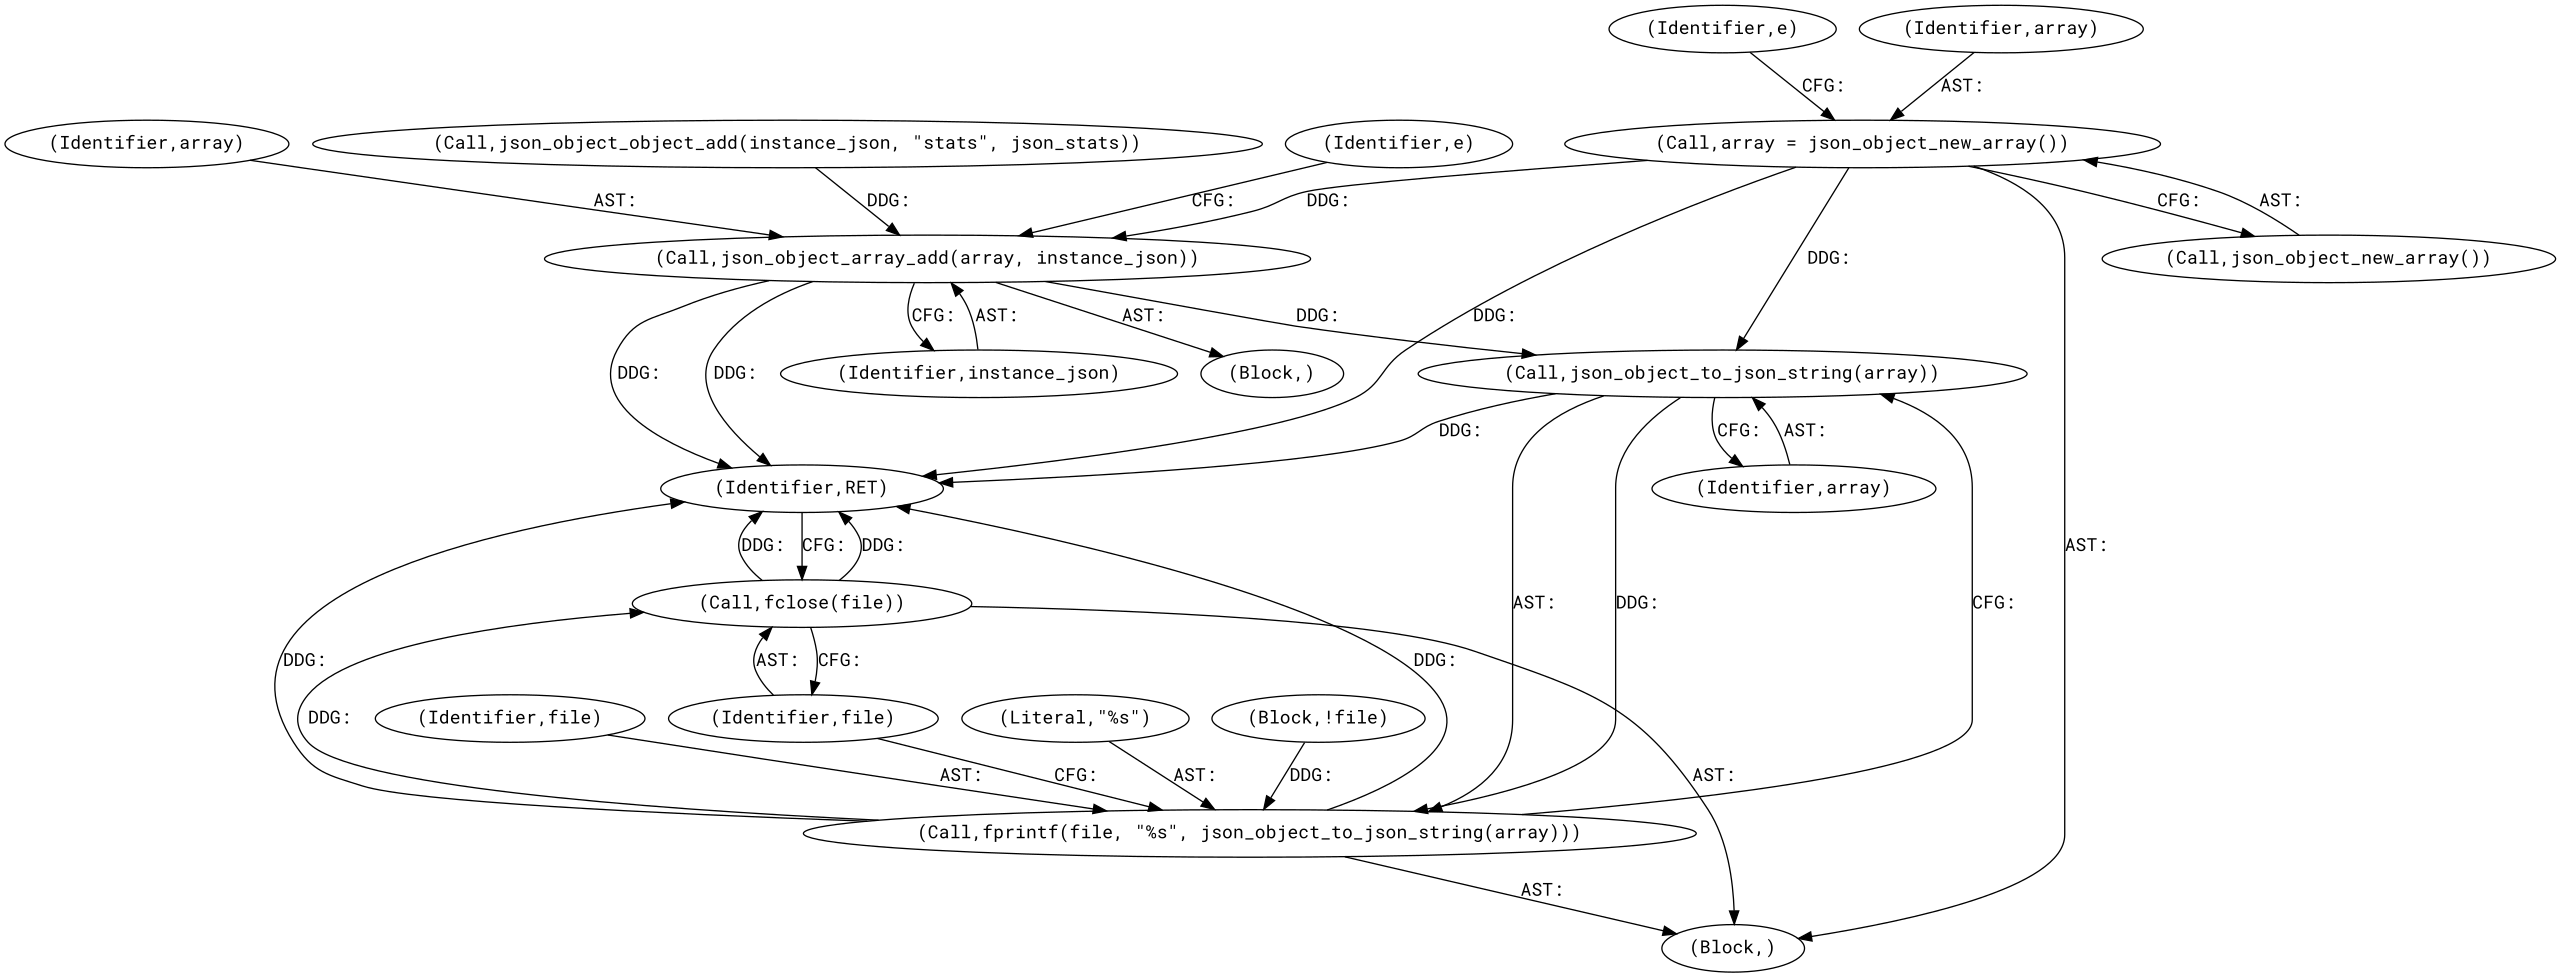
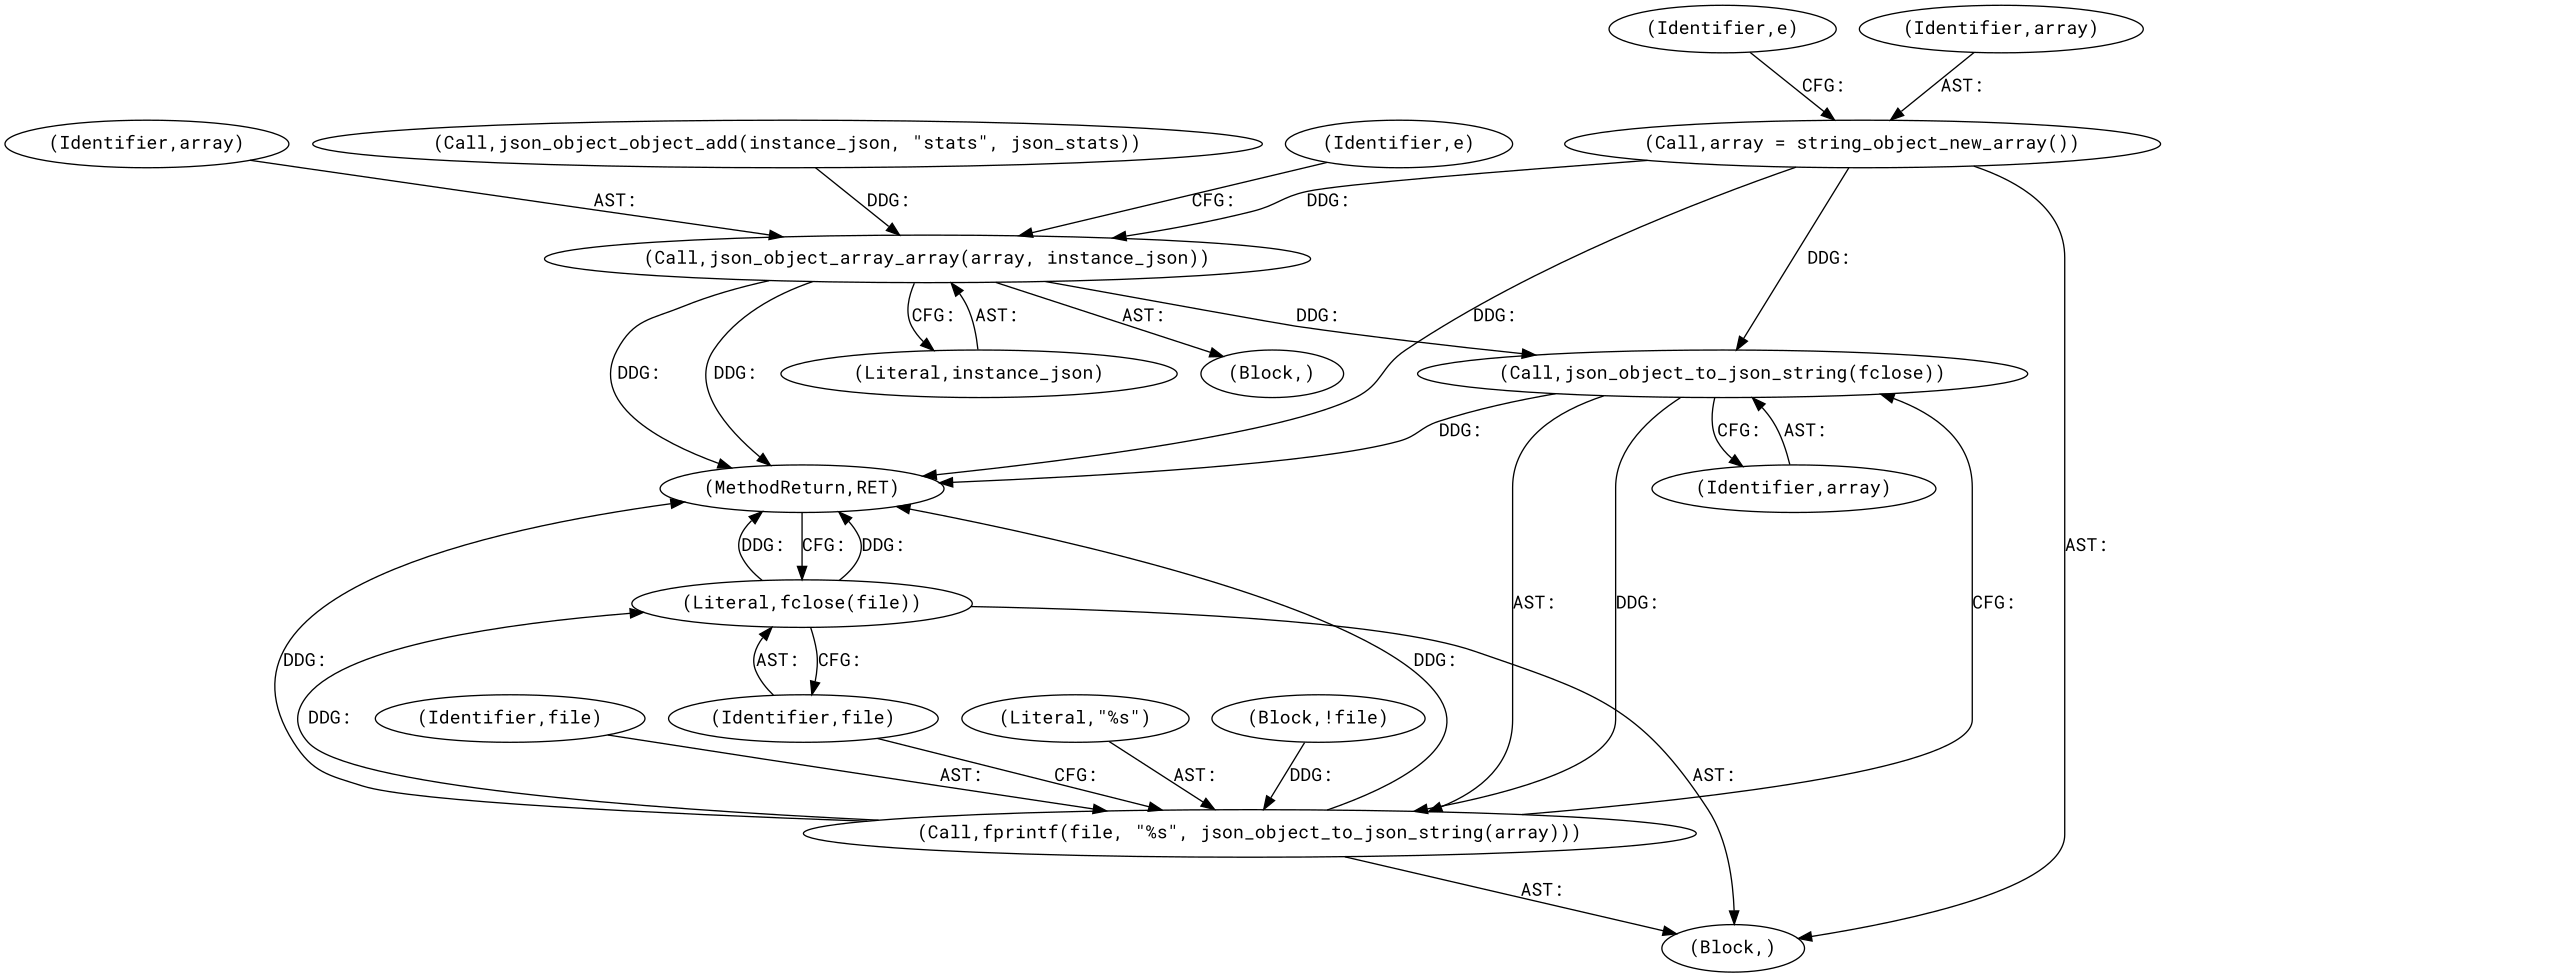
(1863, 144) -> (1863, 144)
(928, 259) -> (928, 259)
(2329, 259) -> none
(979, 374) -> (979, 374)
(1723, 374) -> (1723, 374)
(802, 489) -> (802, 489)
(802, 604) -> (802, 604)
